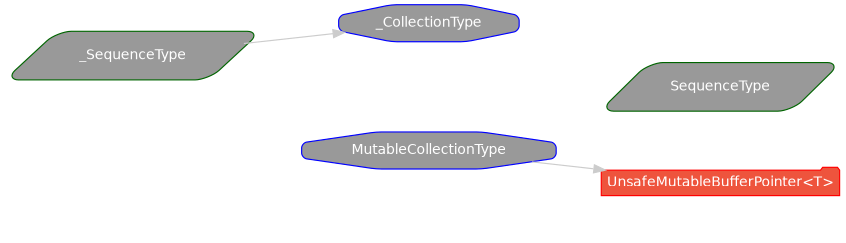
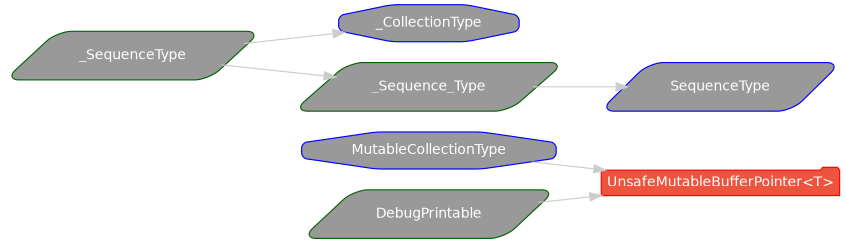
none -> (429, 87)
(720, 87) -> (720, 87)
none -> (429, 214)
